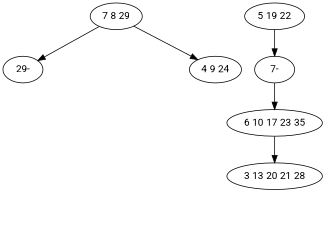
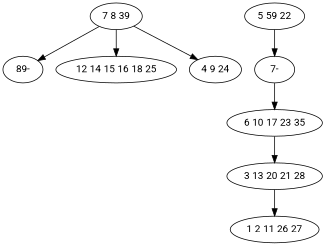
(116, 16) -> (116, 16)
(275, 16) -> (275, 16)
(23, 70) -> (23, 70)
none -> (116, 70)
none -> (275, 229)
